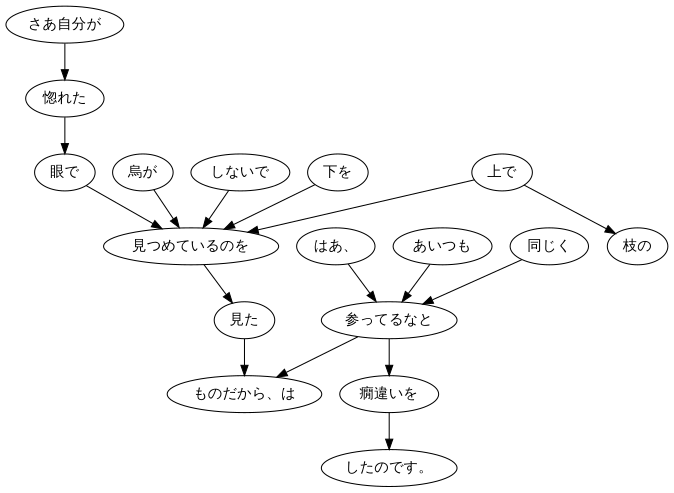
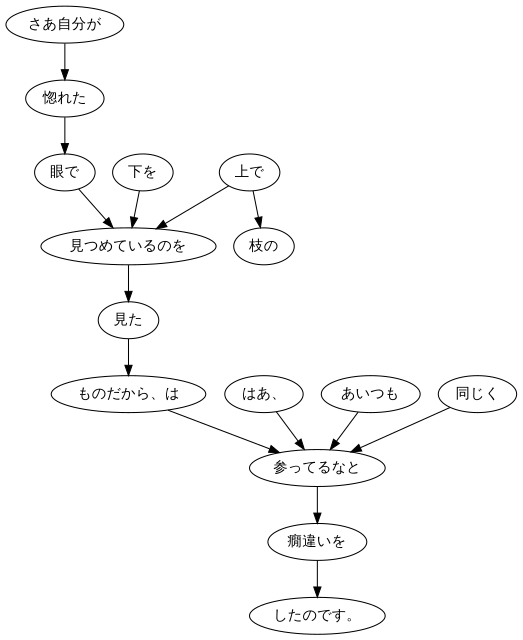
(143, 172) -> none
(240, 172) -> none
(322, 355) -> (219, 430)
